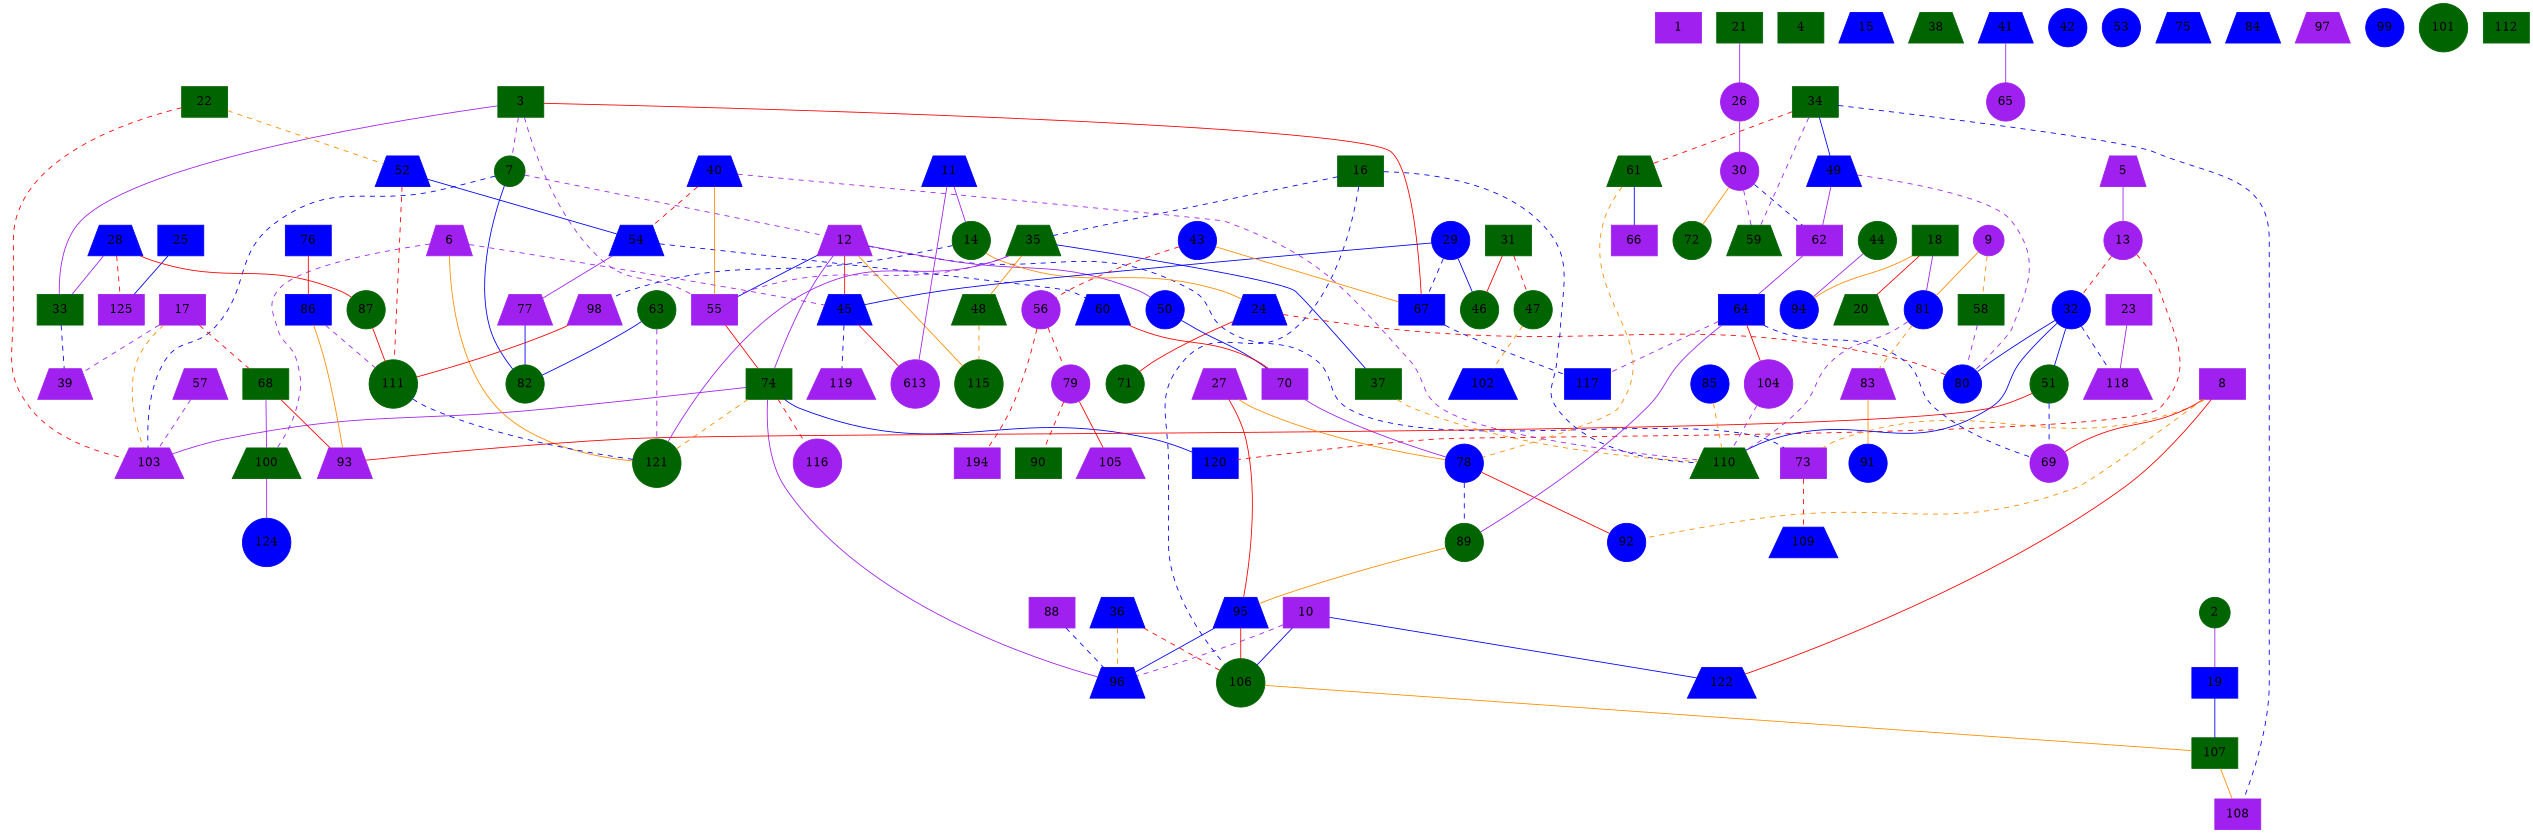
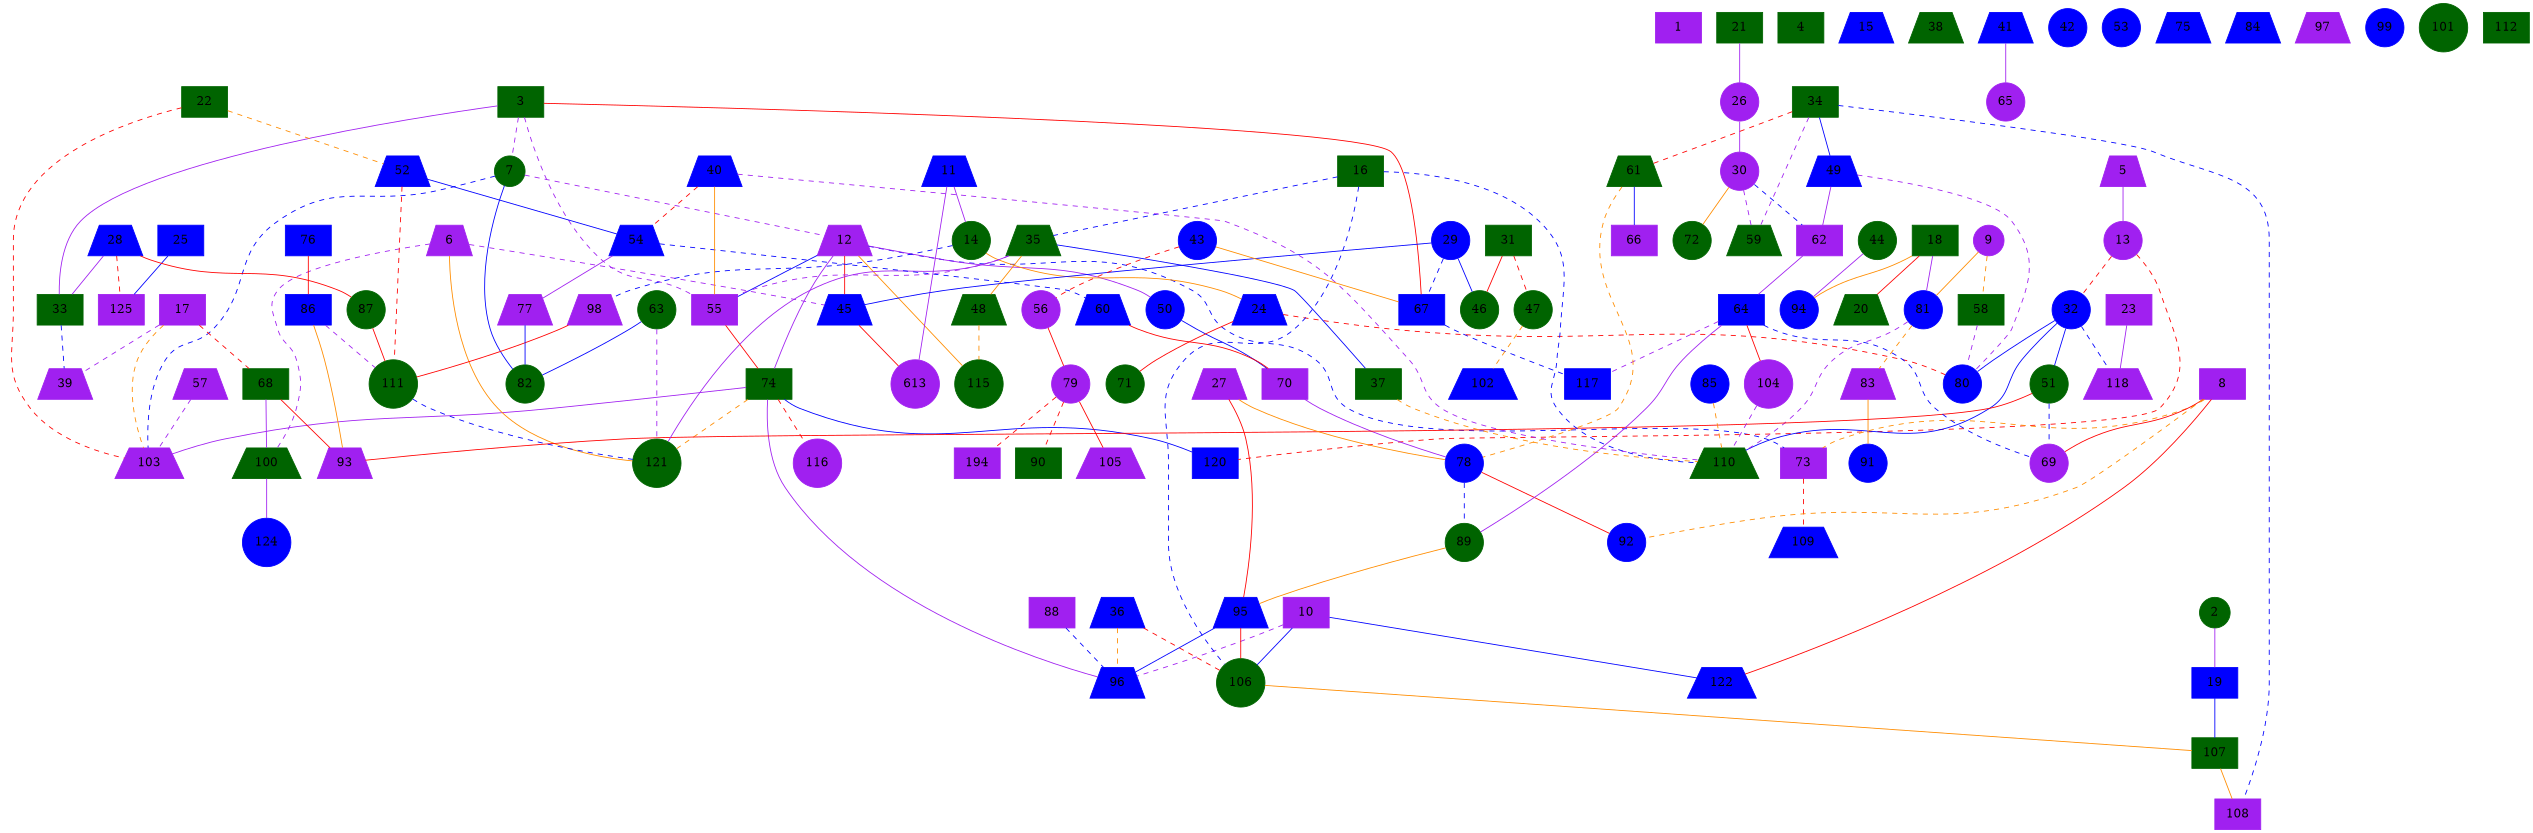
(1056, 347) -> (1056, 347)
(841, 384) -> none
(1018, 391) -> (1026, 422)
